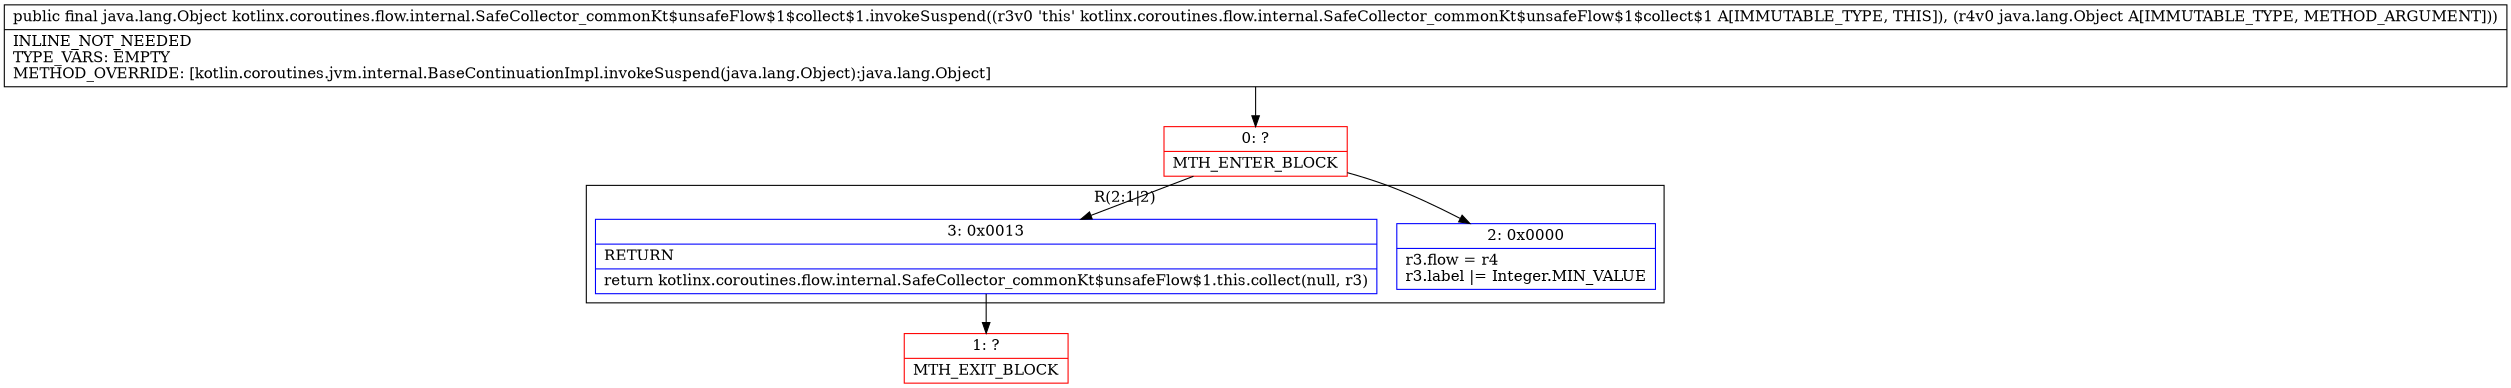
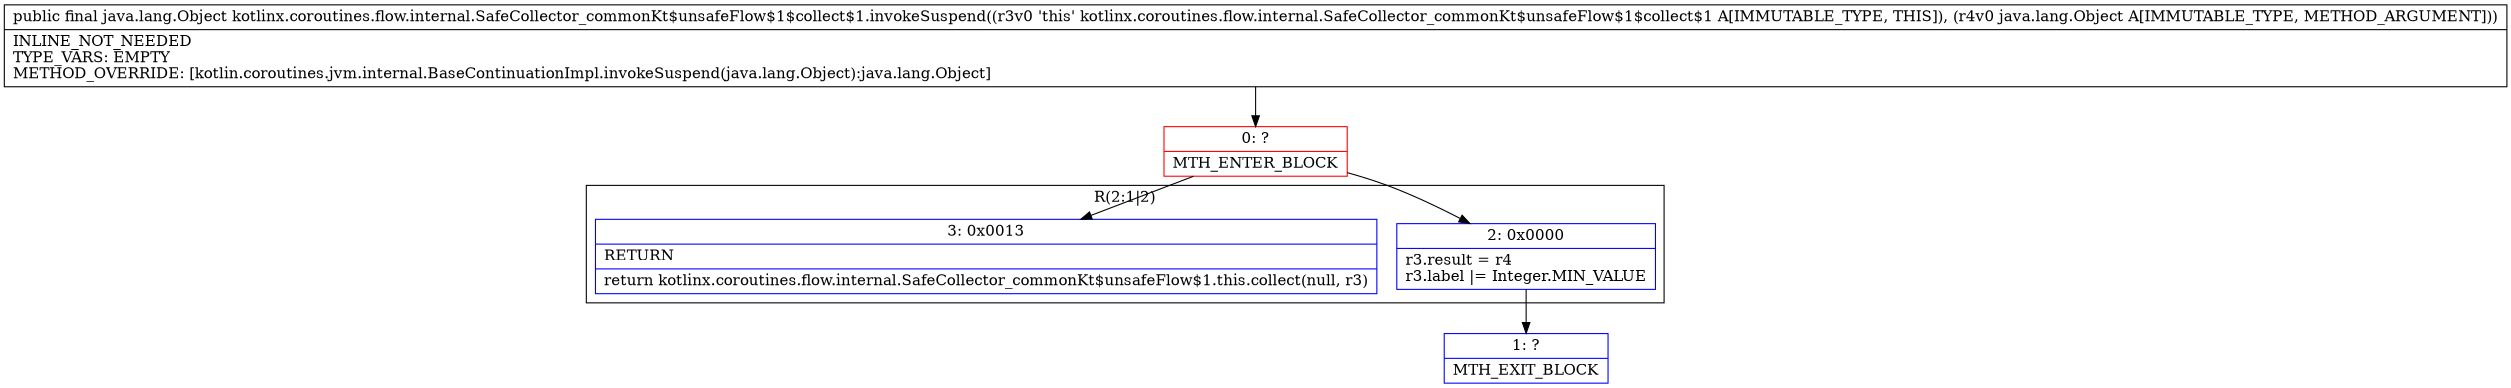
(1452, 260) -> (1459, 260)
(986, 310) -> (1526, 310)
(986, 358) -> (1526, 358)
